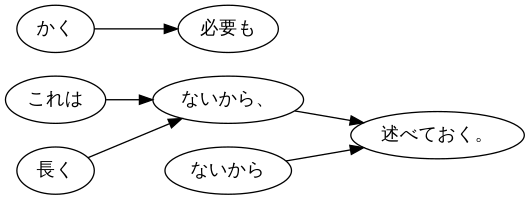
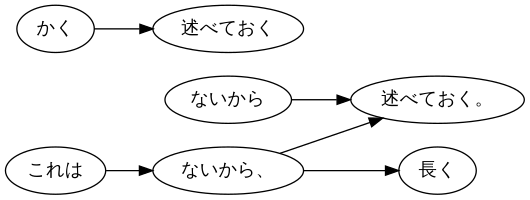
(228, 29) -> (228, 29)
(129, 141) -> (344, 171)
